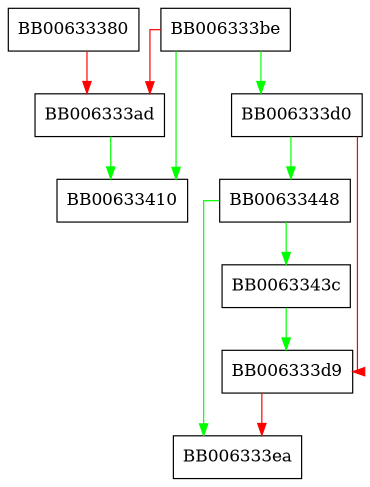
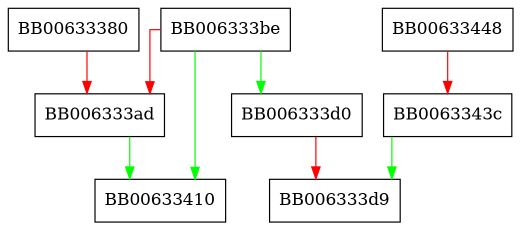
(291, 152) -> none
(286, 237) -> (448, 66)
(238, 457) -> none
